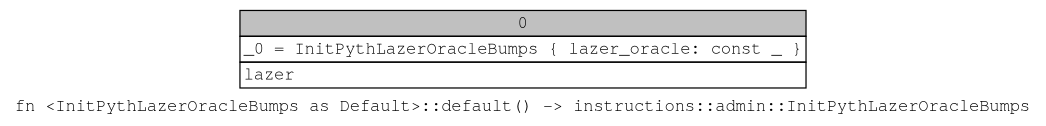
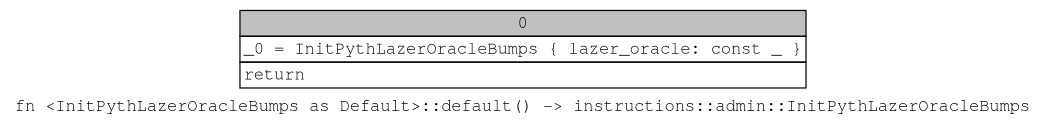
(269, 74) -> (274, 74)
